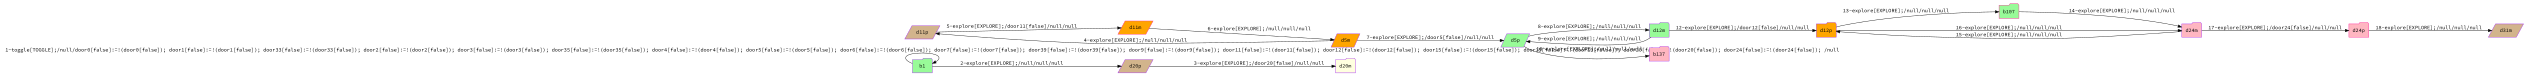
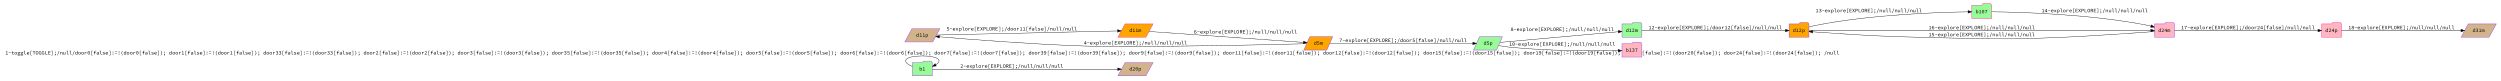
(1591, 45) -> none
(1346, 66) -> none
